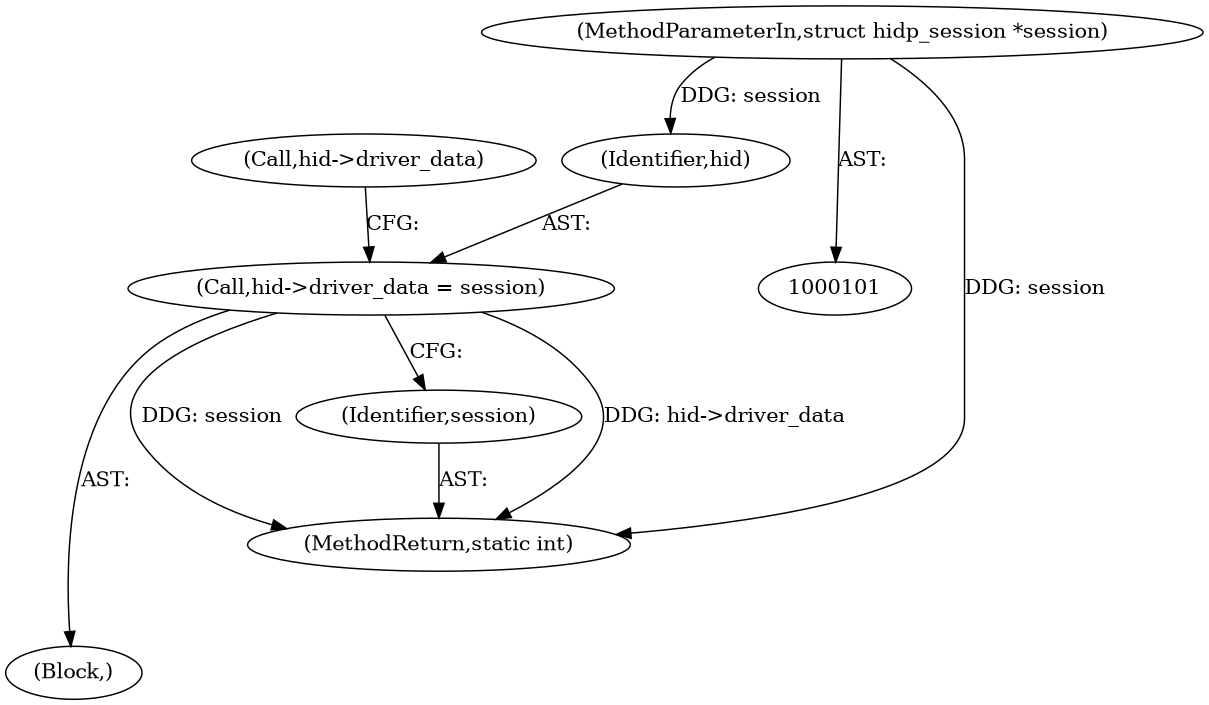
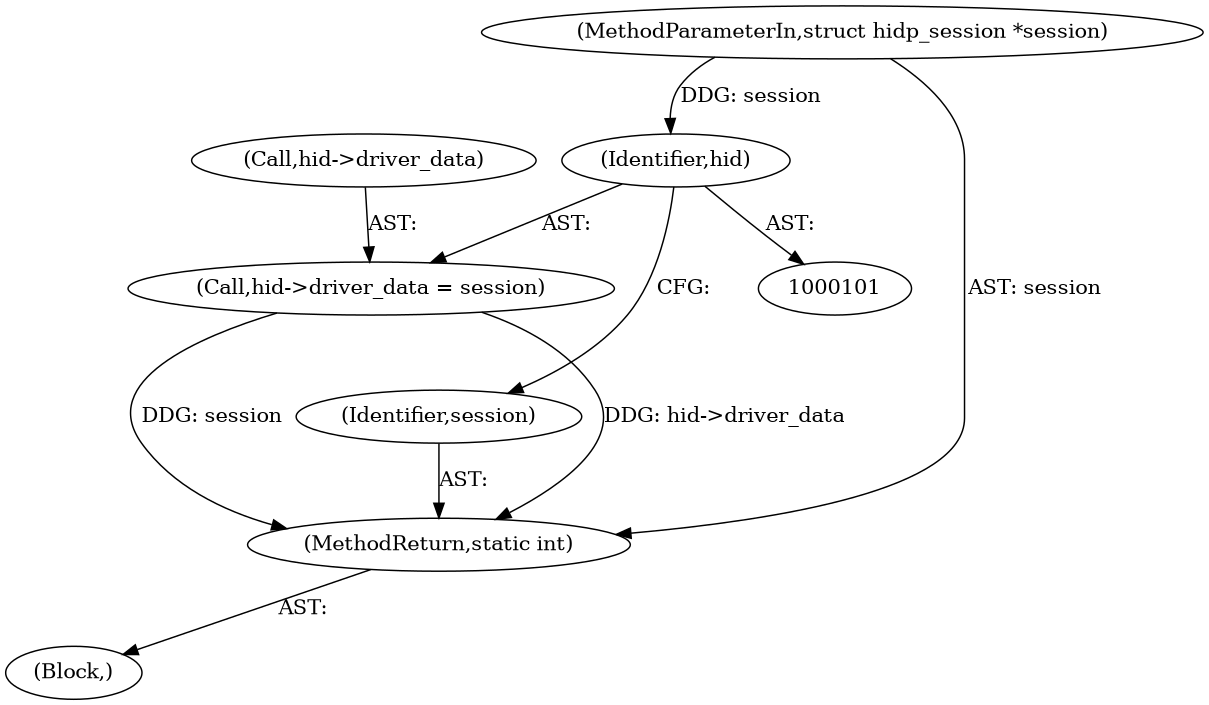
(839, 153) -> (748, 221)
(396, 225) -> (396, 225)
(1035, 289) -> (1035, 289)
(402, 346) -> (630, 311)
(91, 438) -> (254, 610)
